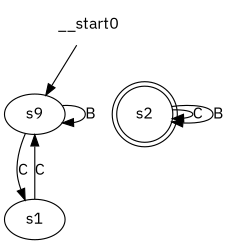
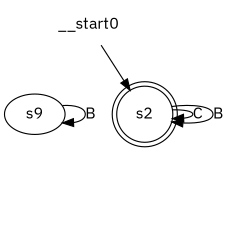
(64, 65) -> (113, 63)
(35, 220) -> none
